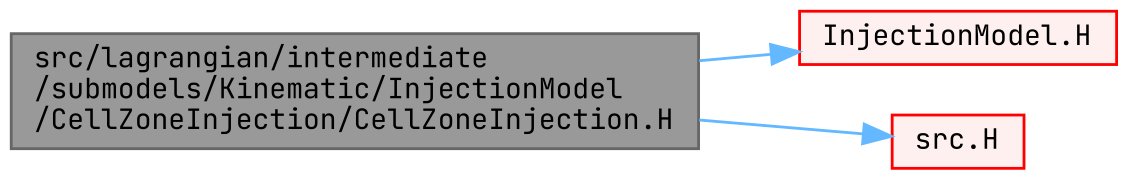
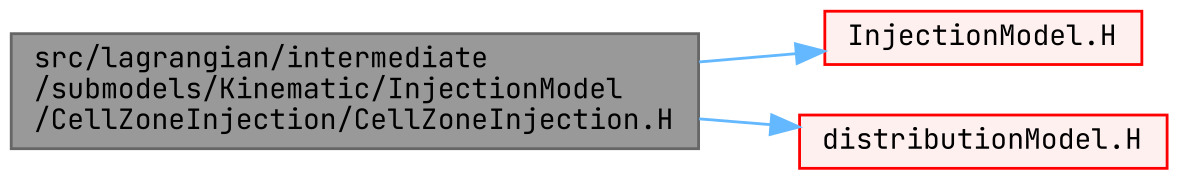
(958, 142) -> (983, 142)
